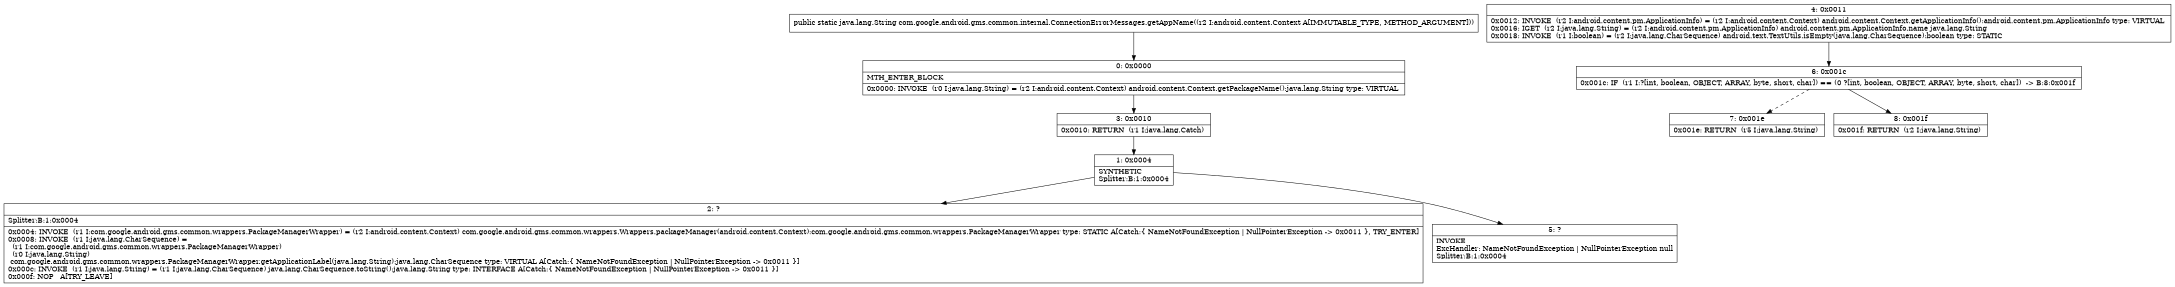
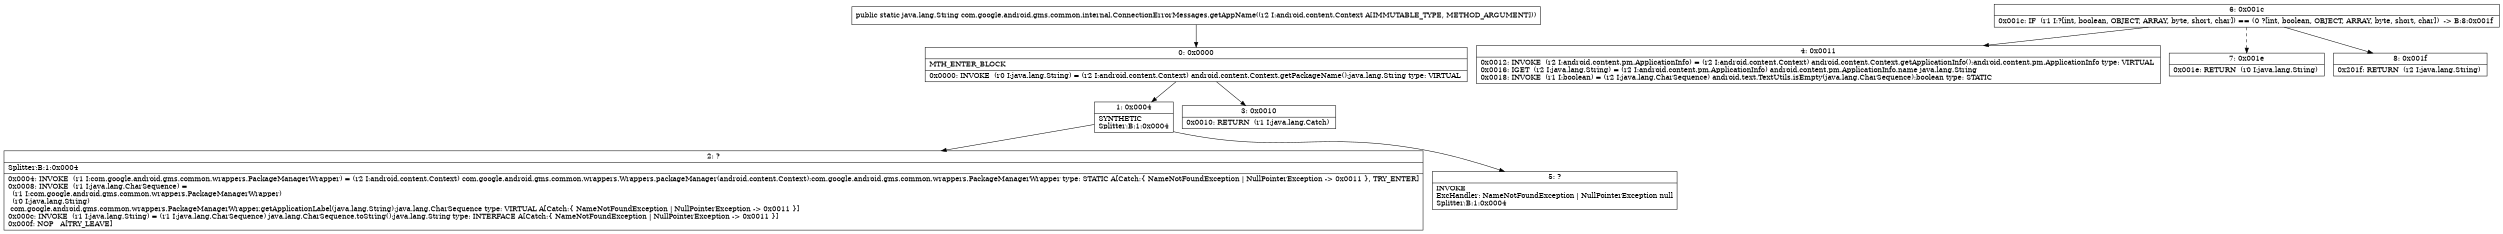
(1829, 52) -> (2069, 36)
(1747, 130) -> (2247, 70)
(1911, 130) -> (2410, 70)
(1134, 143) -> (1166, 90)
